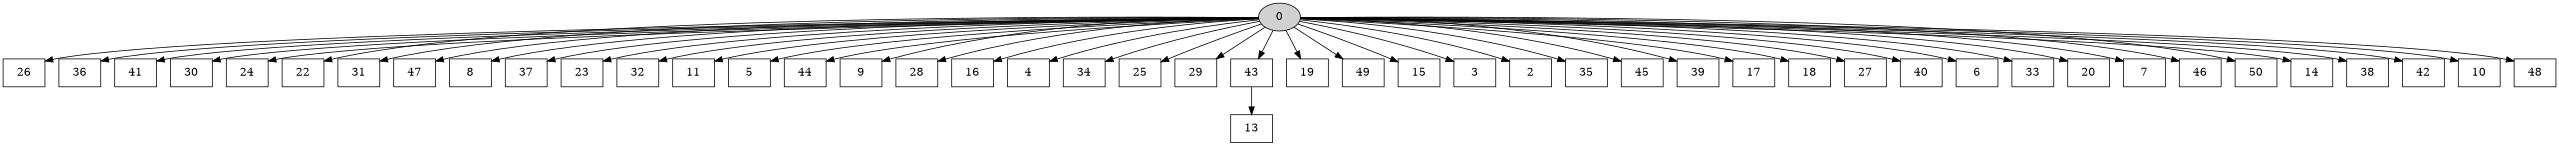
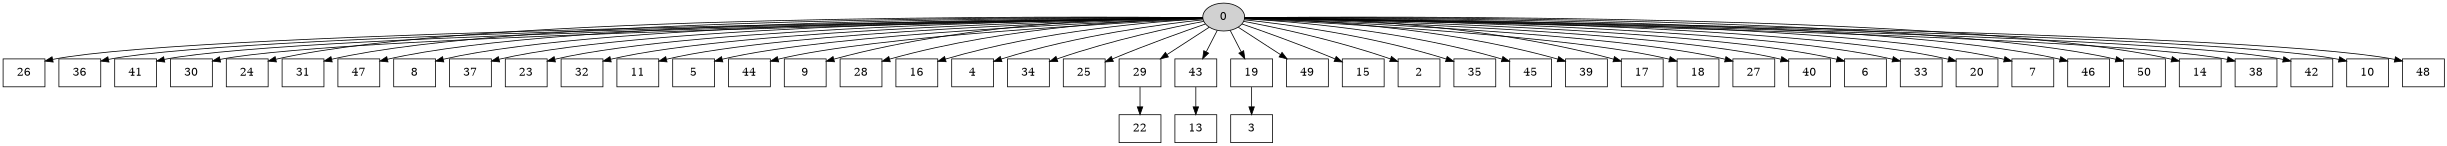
(794, 22) -> (1140, 97)
(1373, 38) -> (1252, 97)
